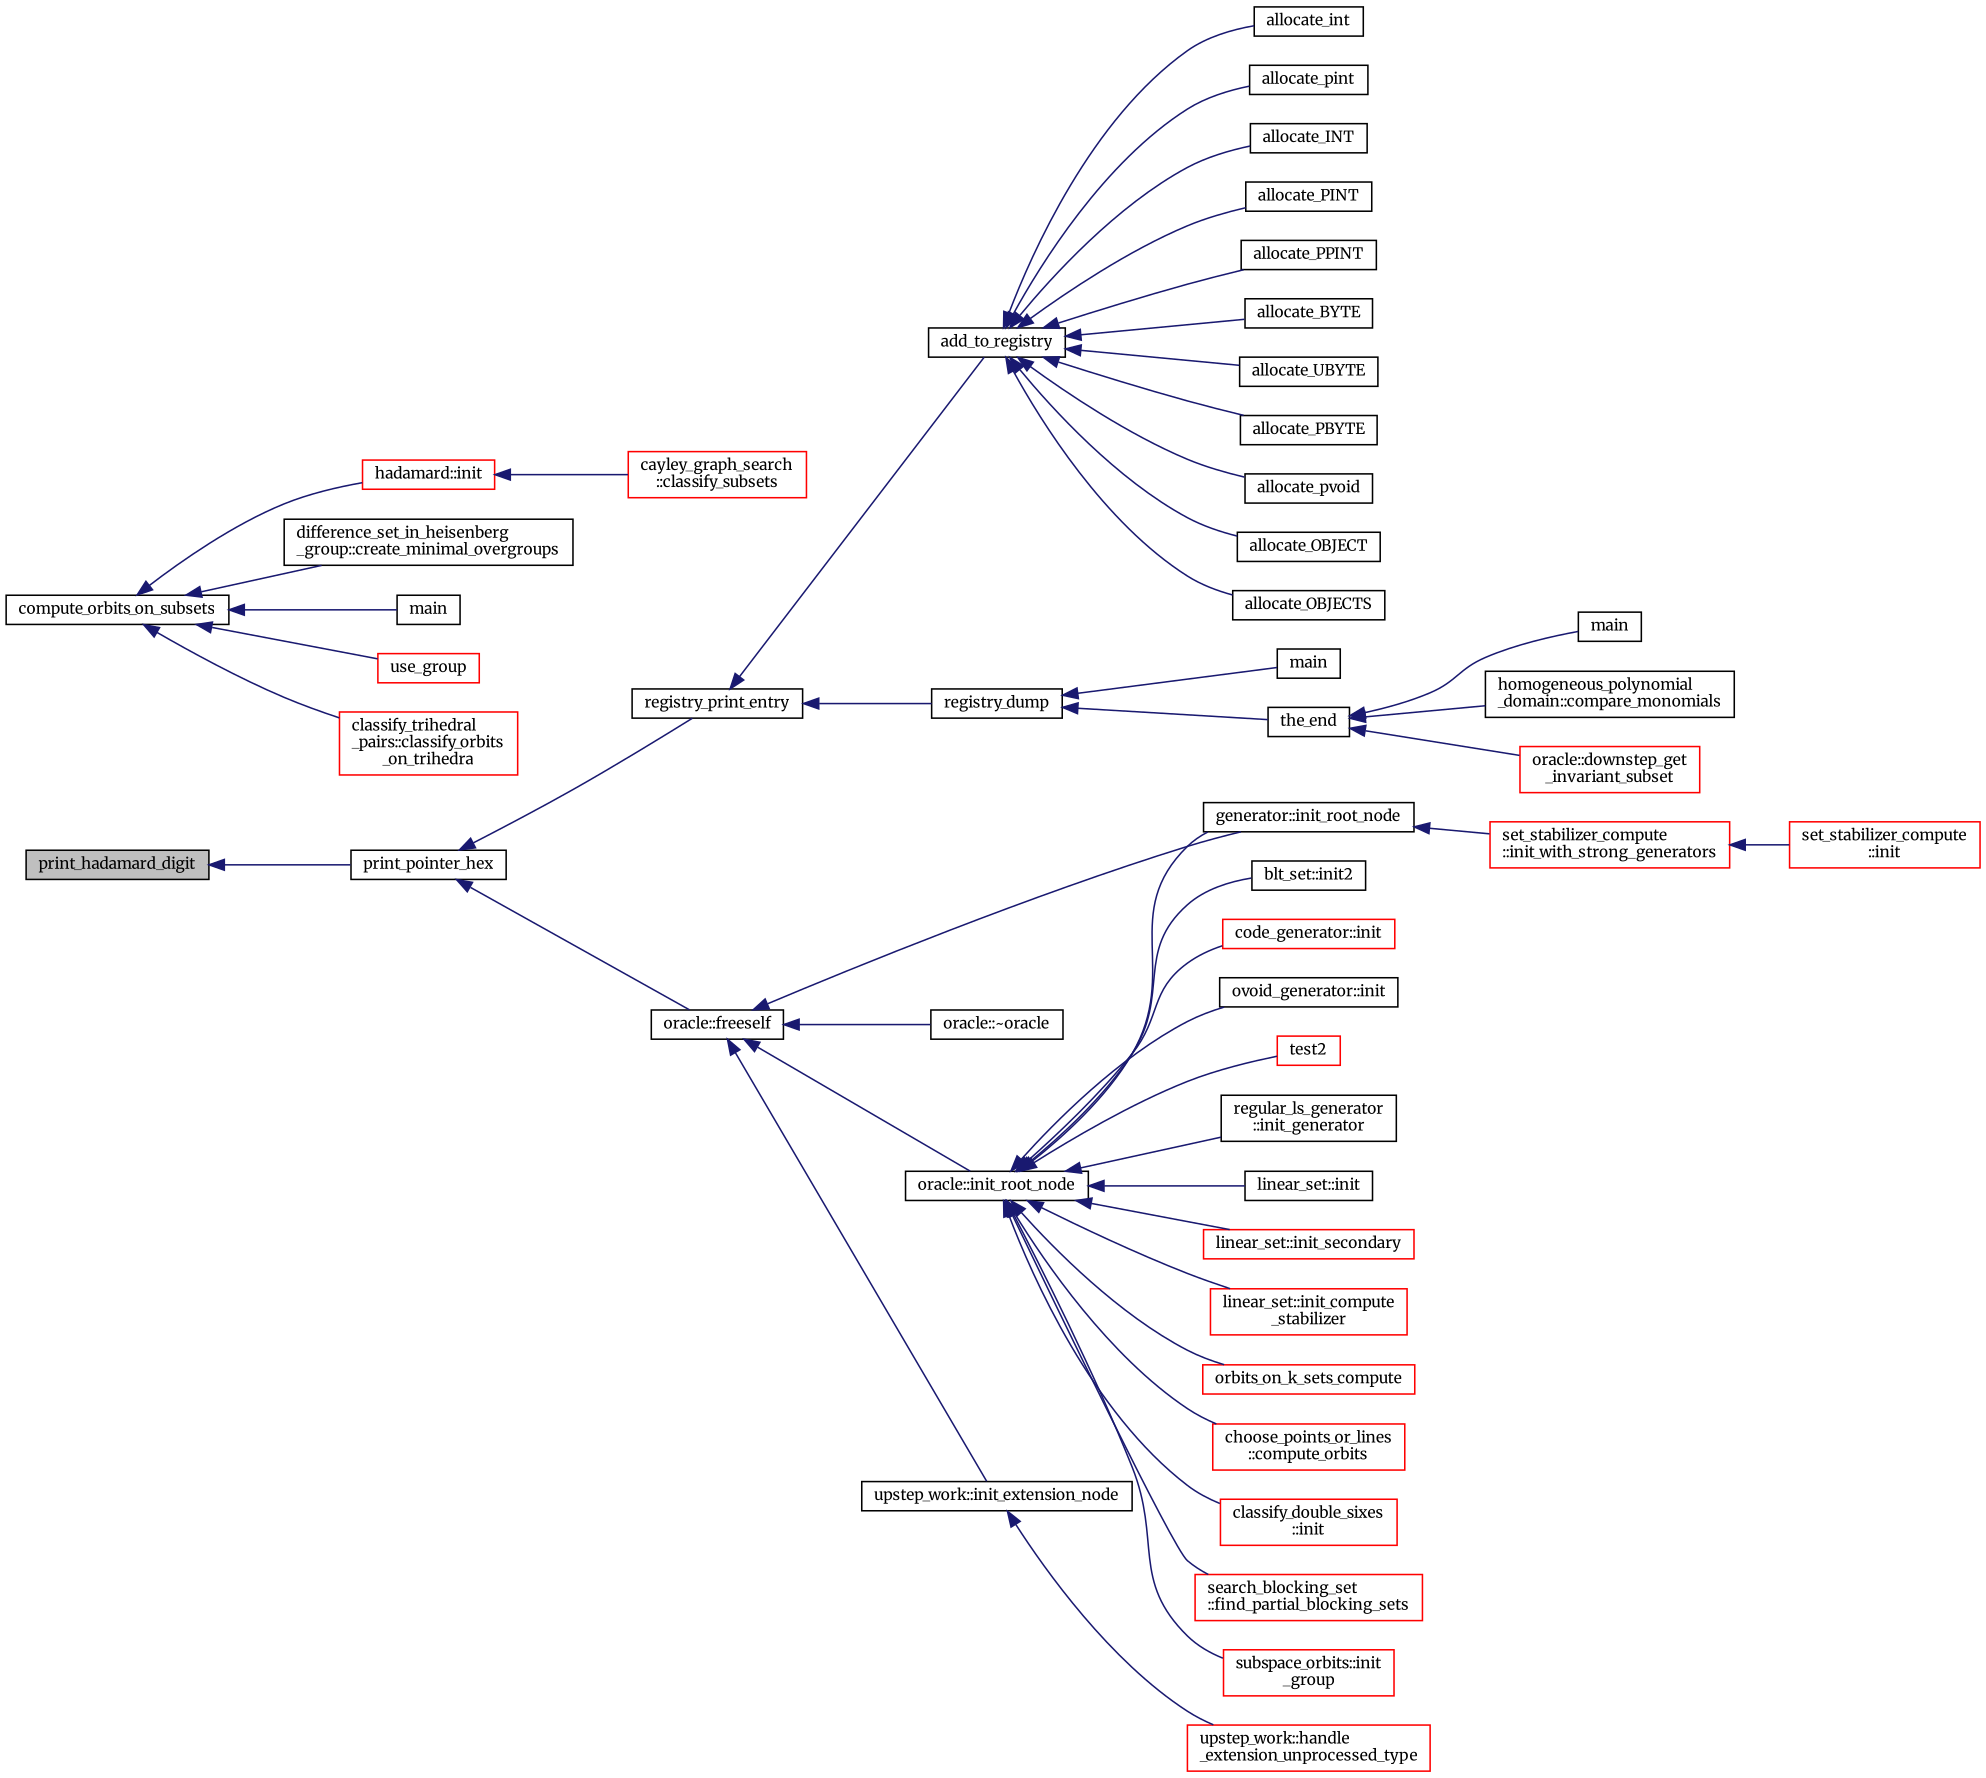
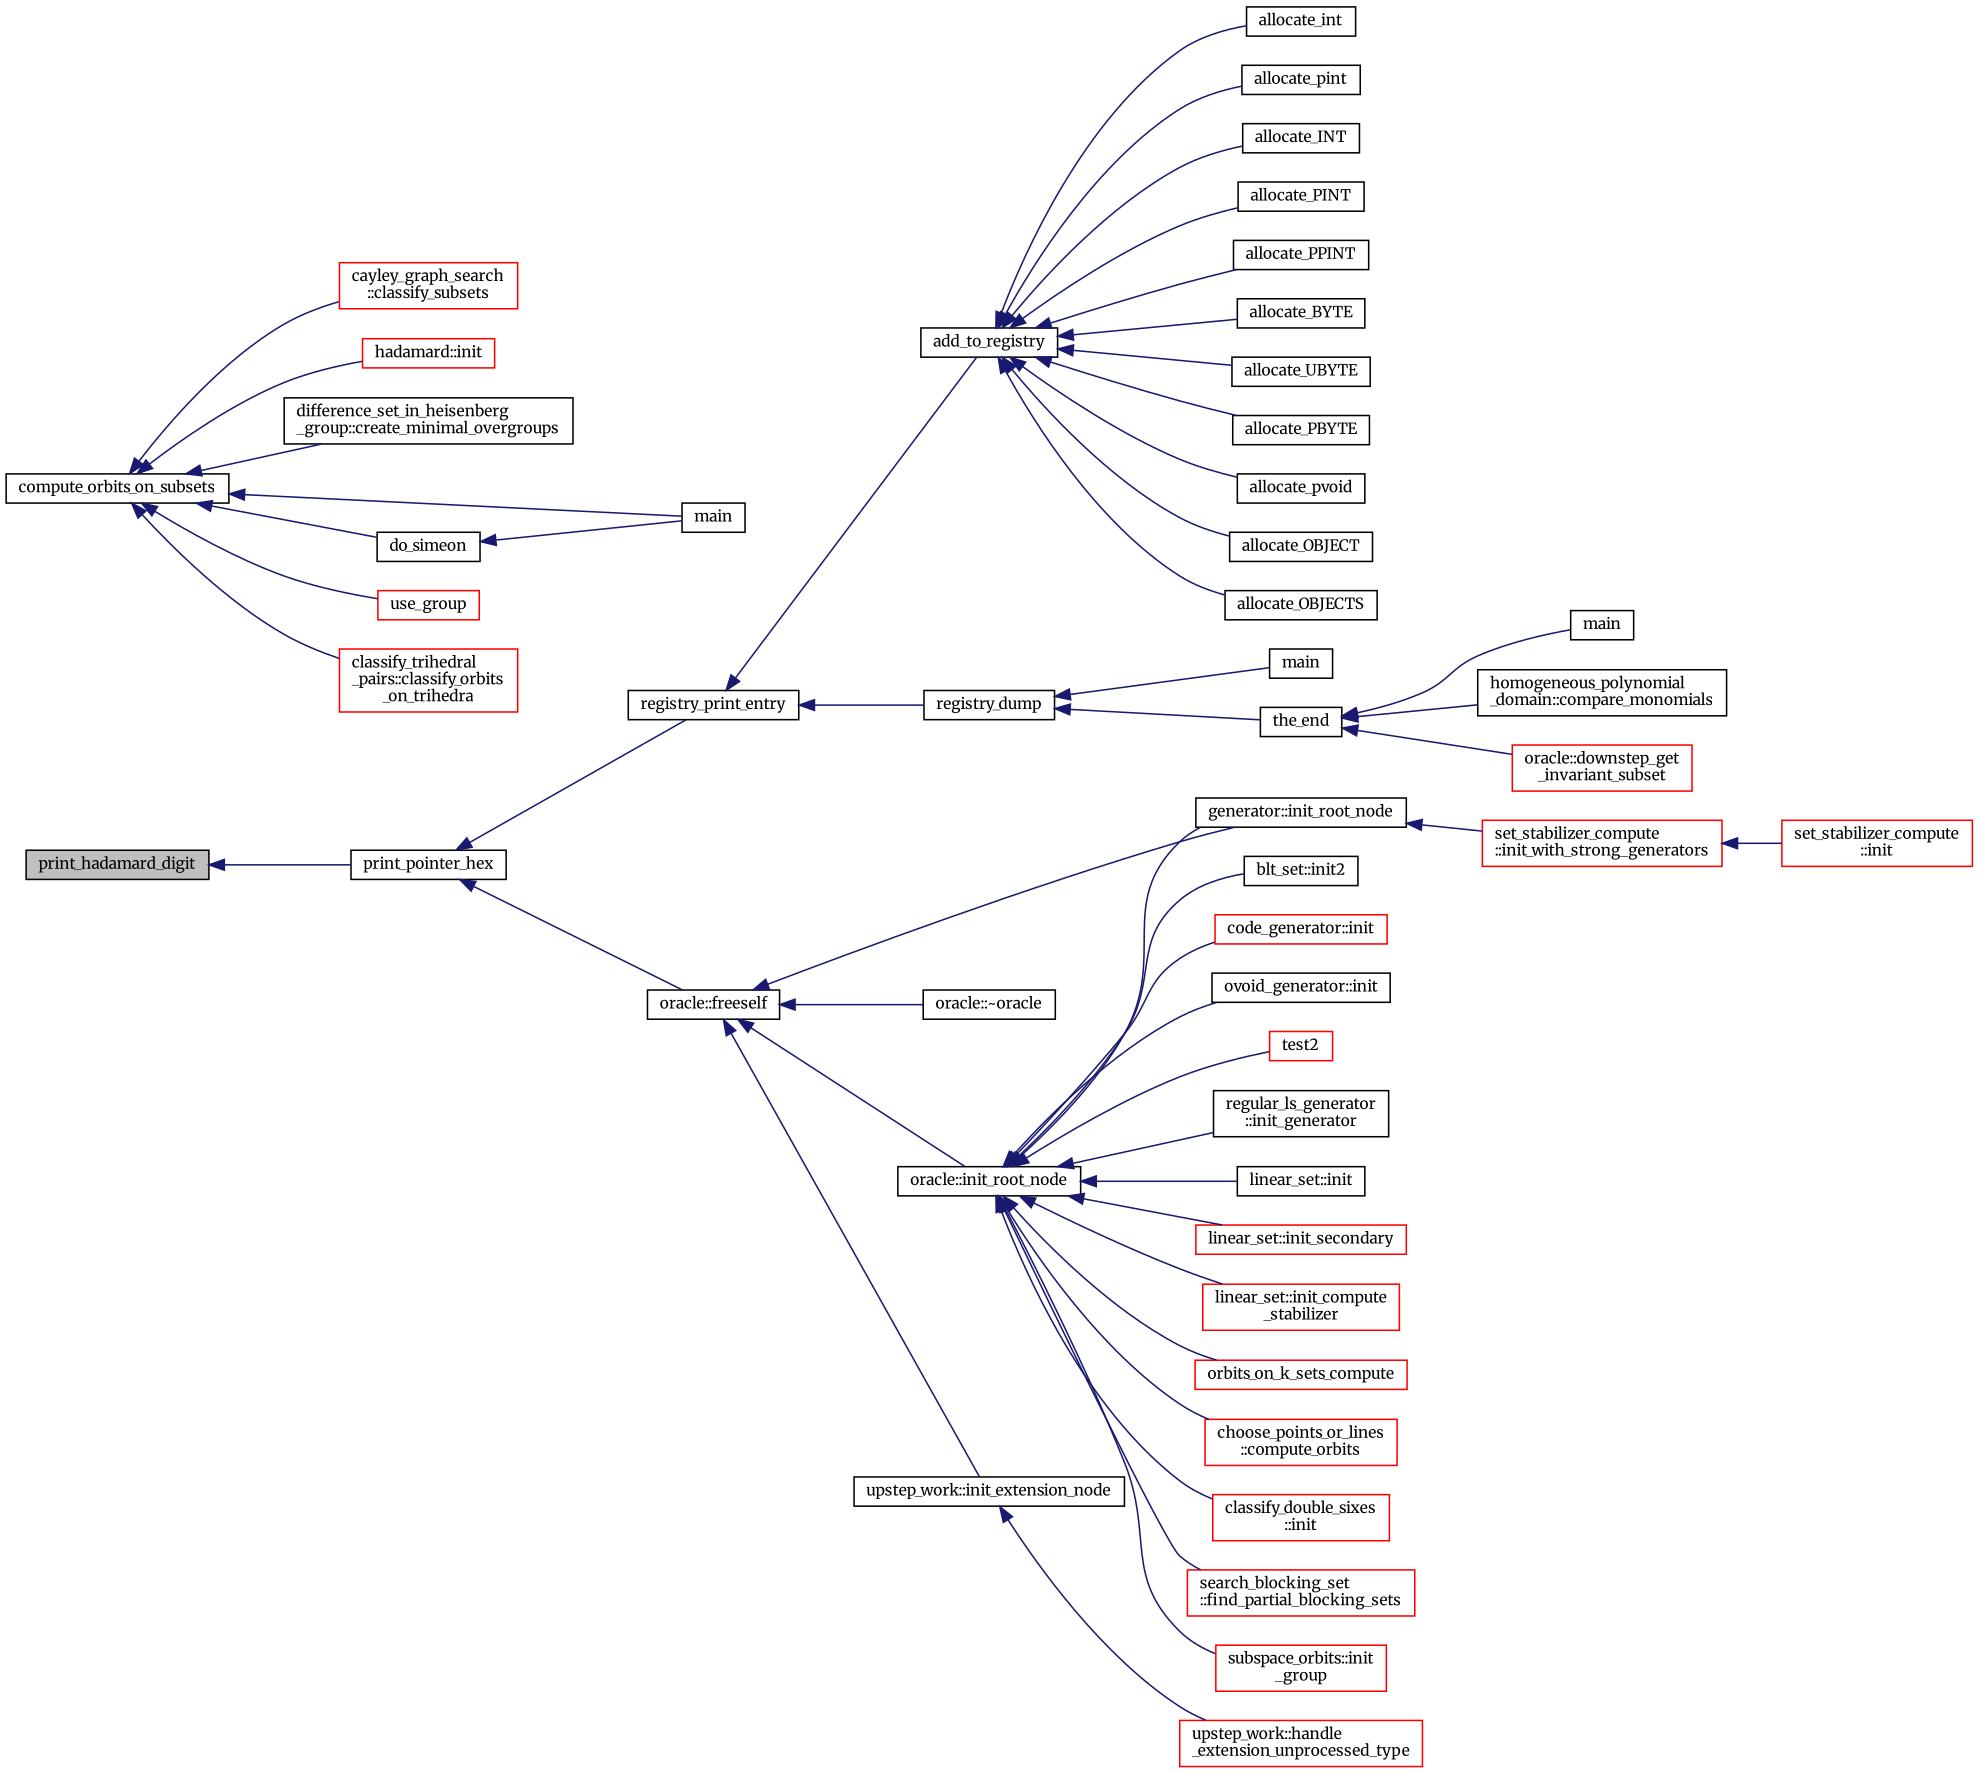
(569, 475) -> (227, 366)
none -> (429, 547)
